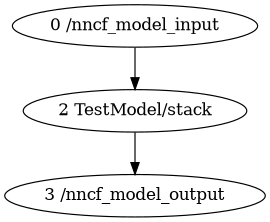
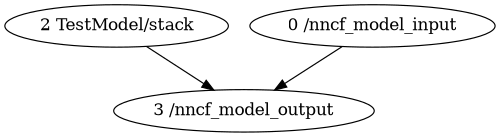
(135, 63) -> (313, 65)
